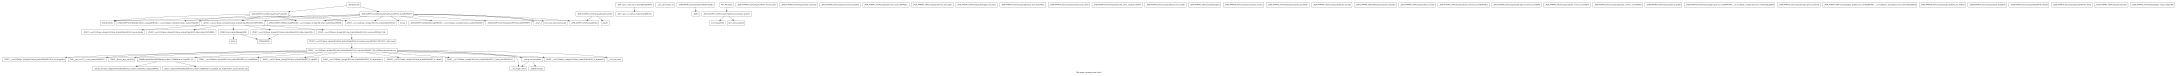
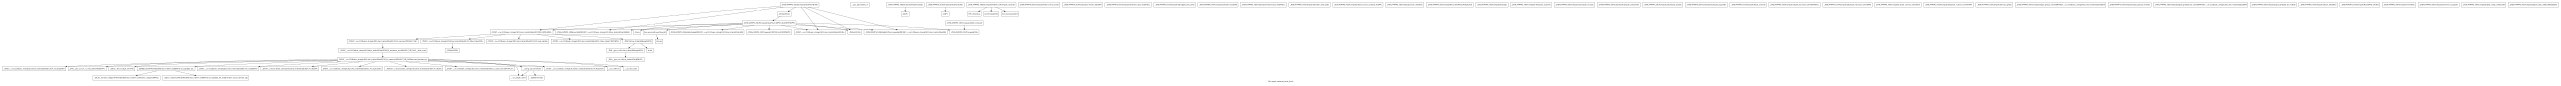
(932, 5) -> none
(1165, 5) -> none
none -> (1218, 5)
none -> (1404, 5)
none -> (1450, 5)
none -> (1531, 5)
(2072, 5) -> none
none -> (2438, 5)
none -> (2533, 5)
(318, 9) -> (793, 9)
(727, 9) -> (983, 9)
(394, 18) -> (657, 36)
(590, 18) -> (964, 27)
(248, 37) -> (632, 46)
none -> (614, 69)
